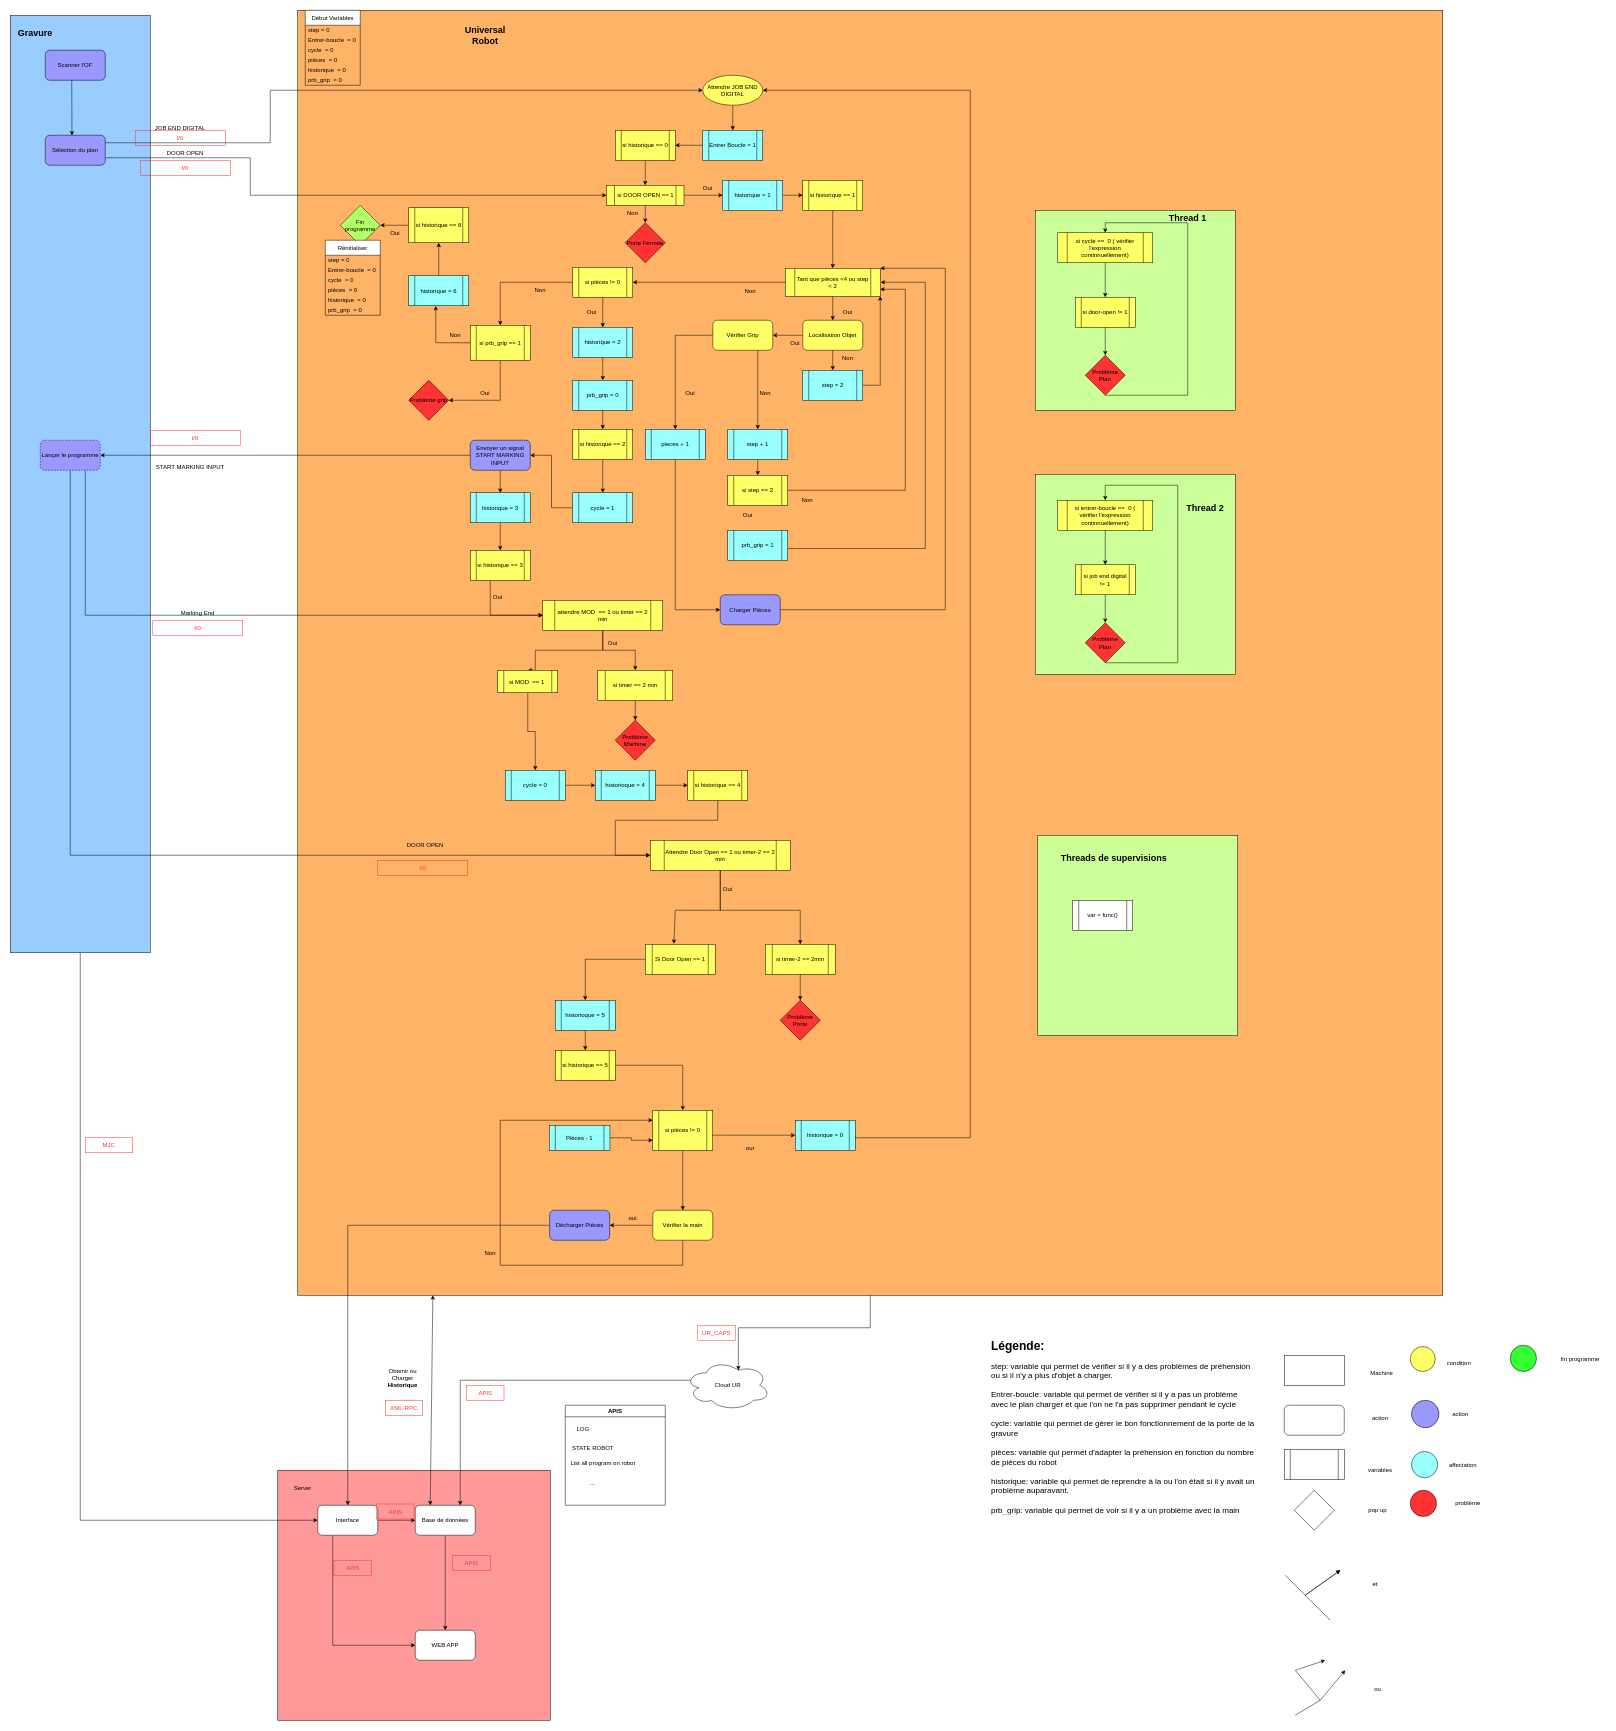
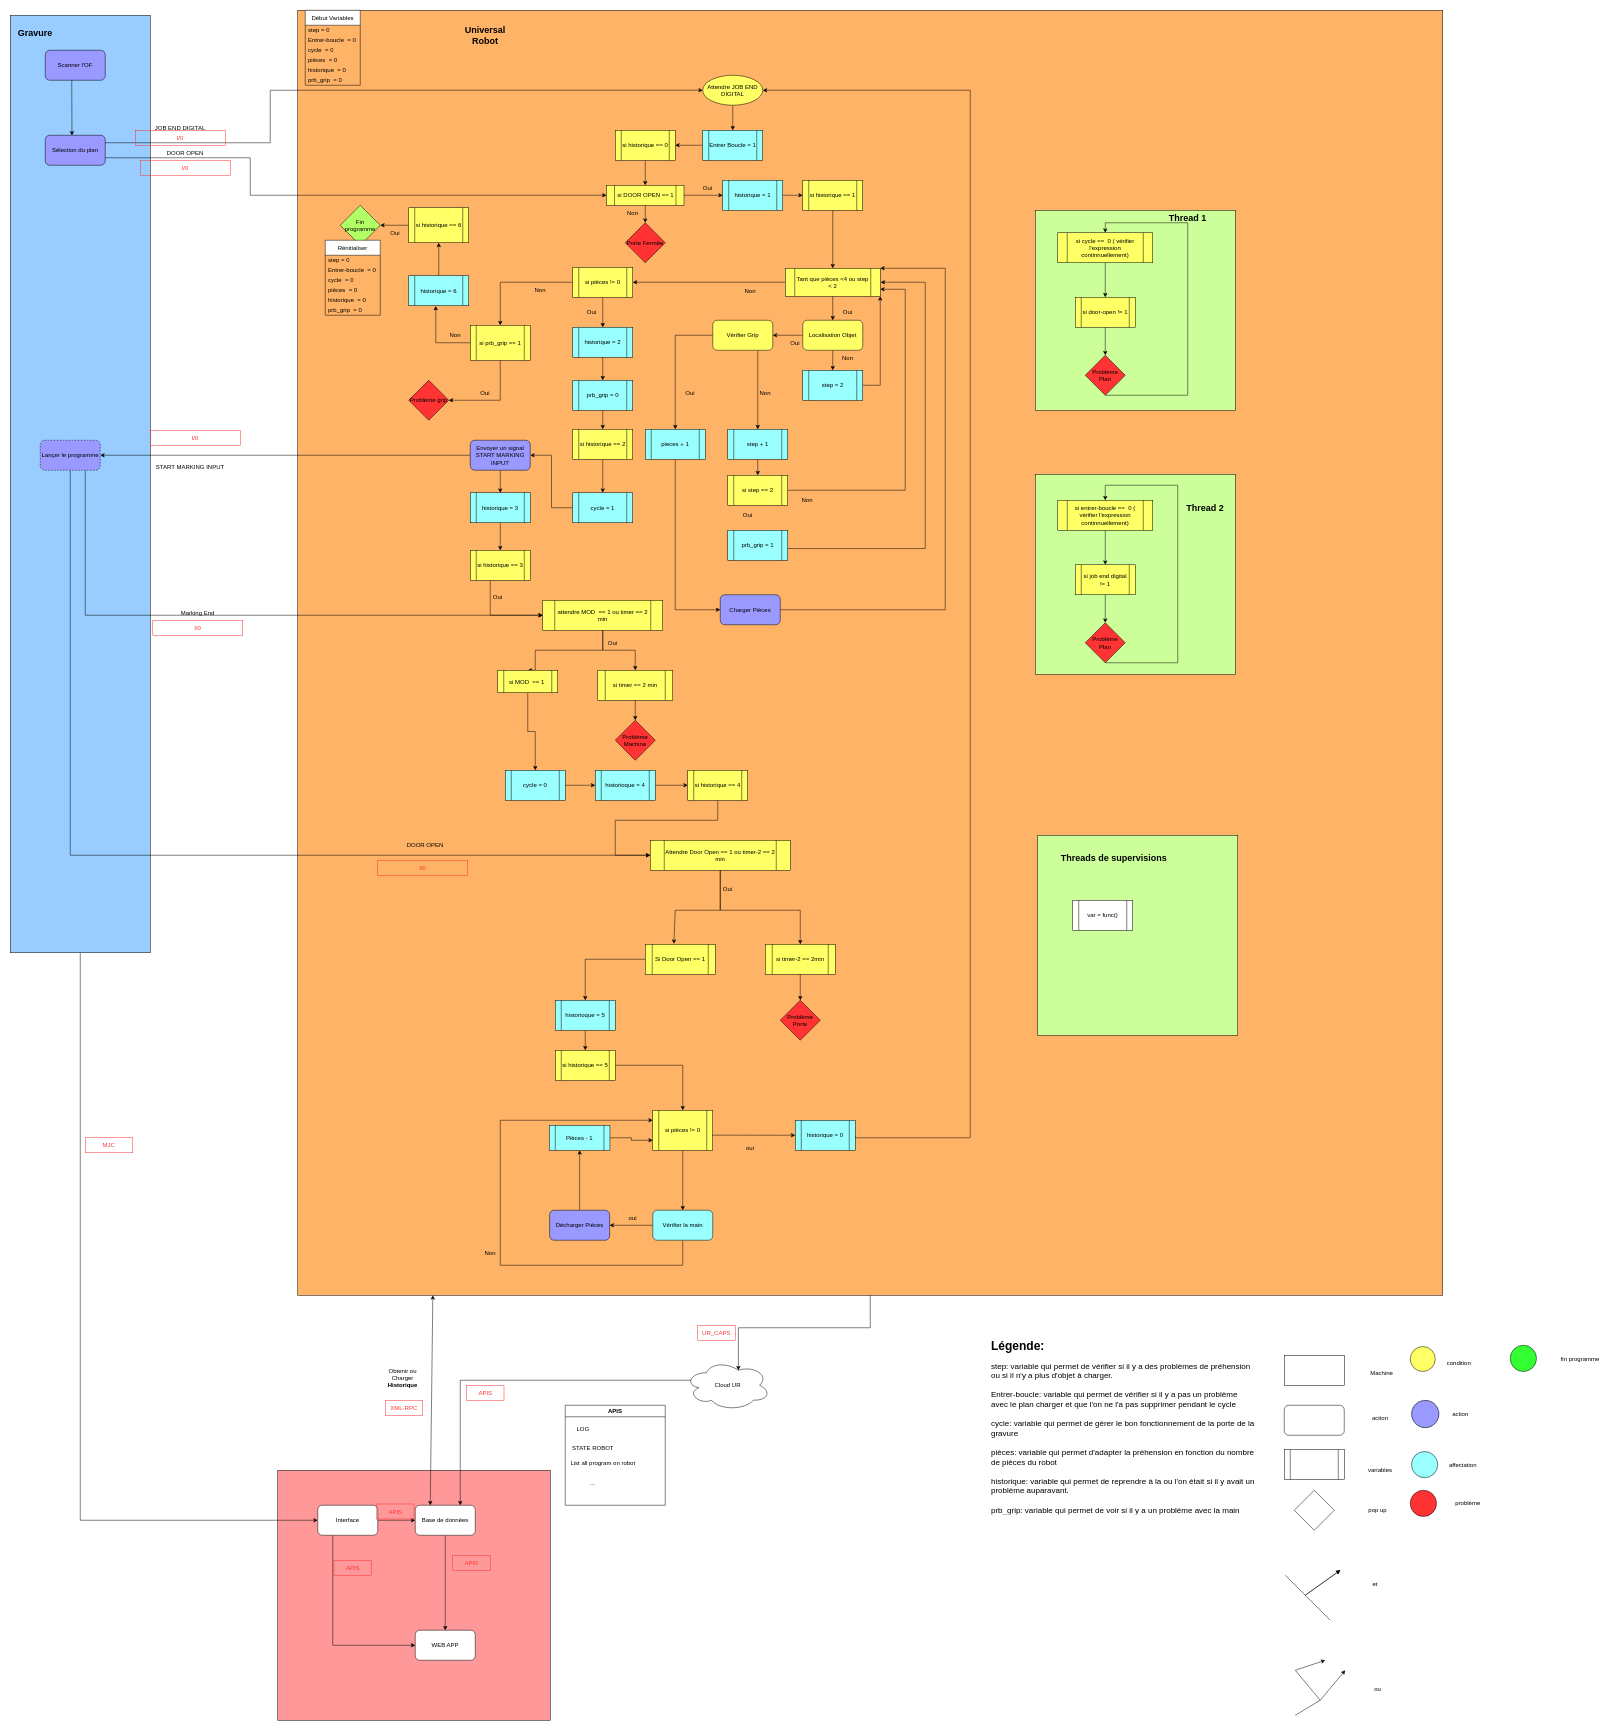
(683, 1225) -> (683, 1225)
(303, 1488) -> none
(348, 1500) -> (580, 1154)
